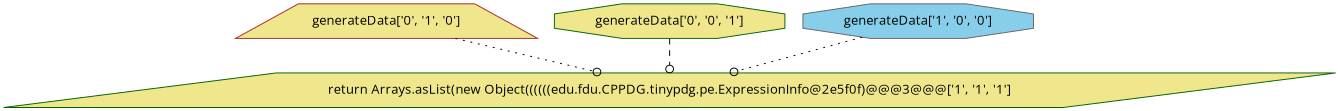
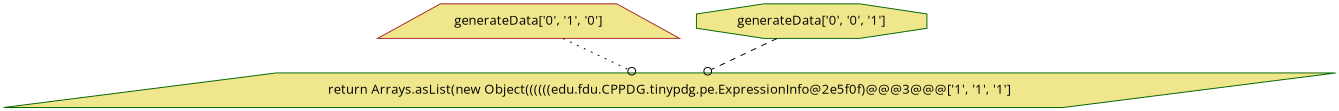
(918, 21) -> none
